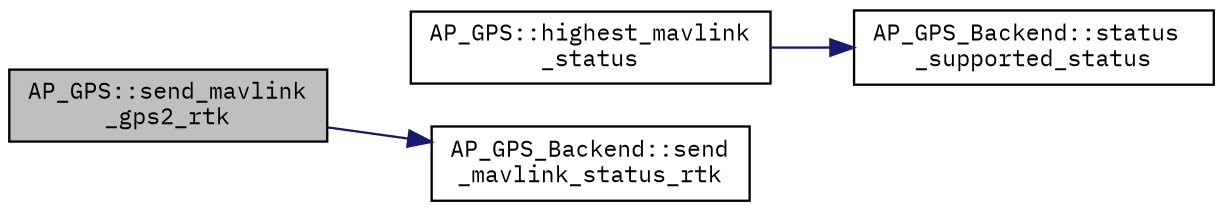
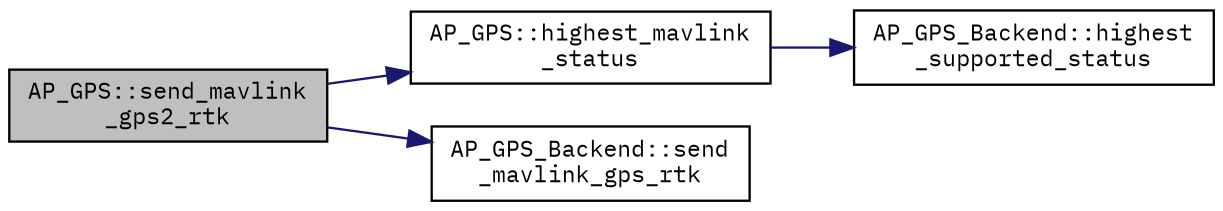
(1034, 48) -> (1034, 48)
none -> (357, 80)
(591, 164) -> (591, 164)
